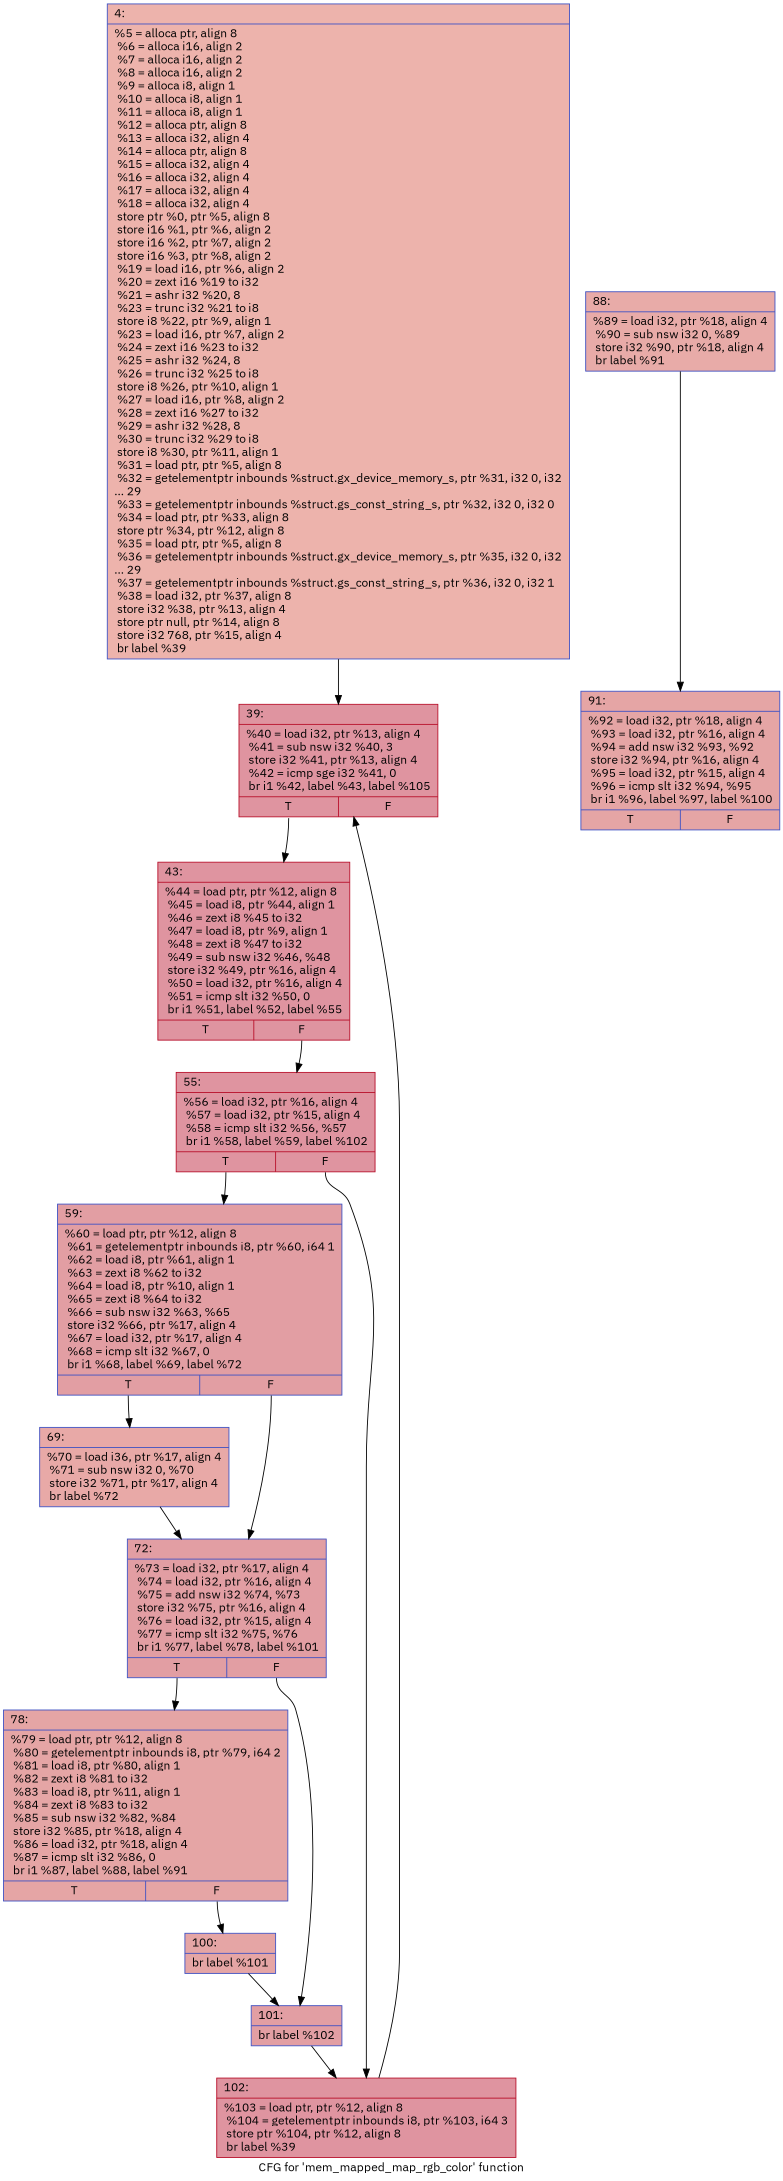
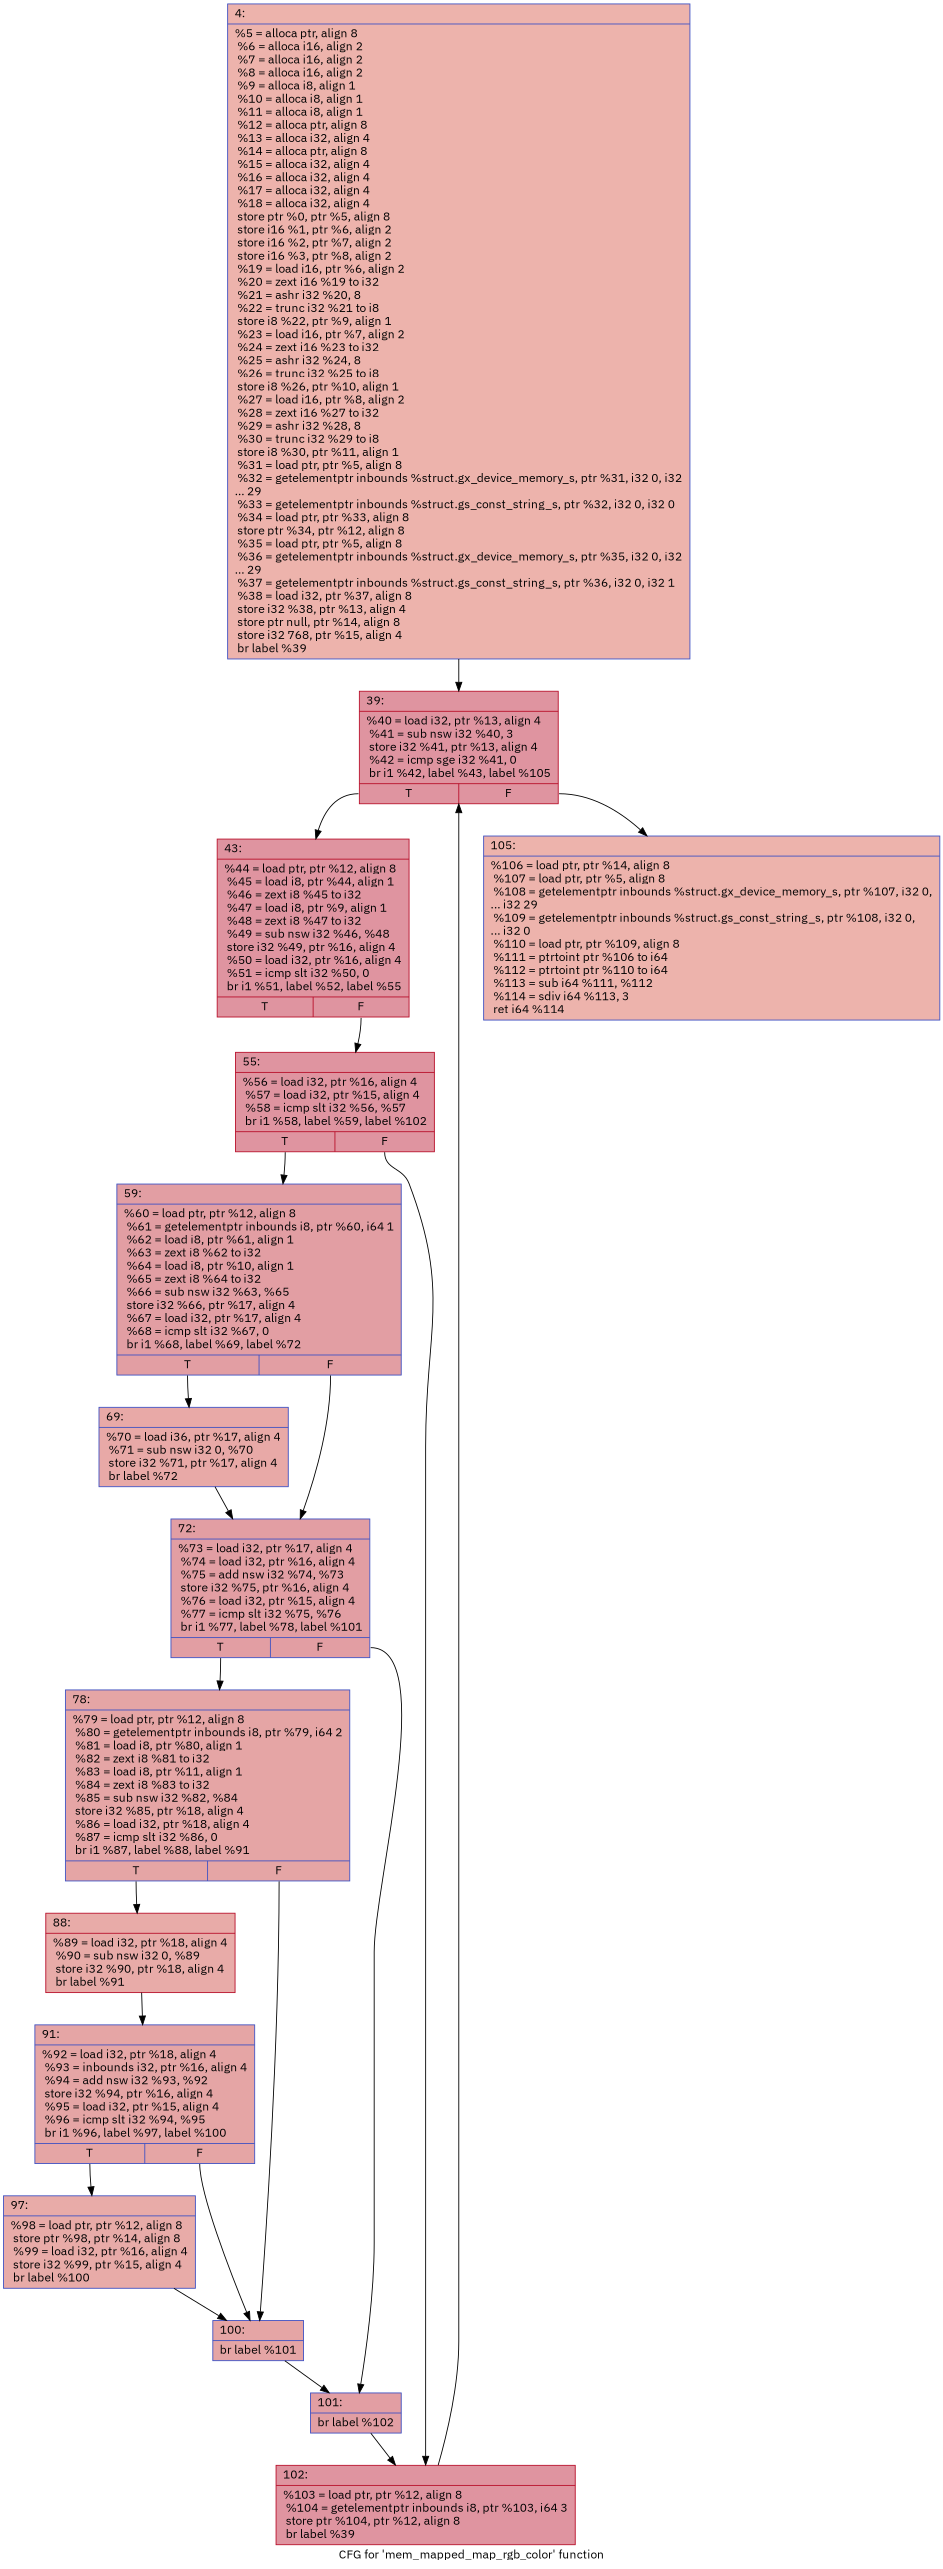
(187, 308) -> (307, 308)
(680, 331) -> (140, 1953)
(677, 734) -> (145, 2068)
none -> (712, 928)
none -> (136, 1893)
none -> (219, 2239)
none -> (99, 2242)
